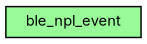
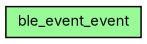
(73, 22) -> (73, 22)
